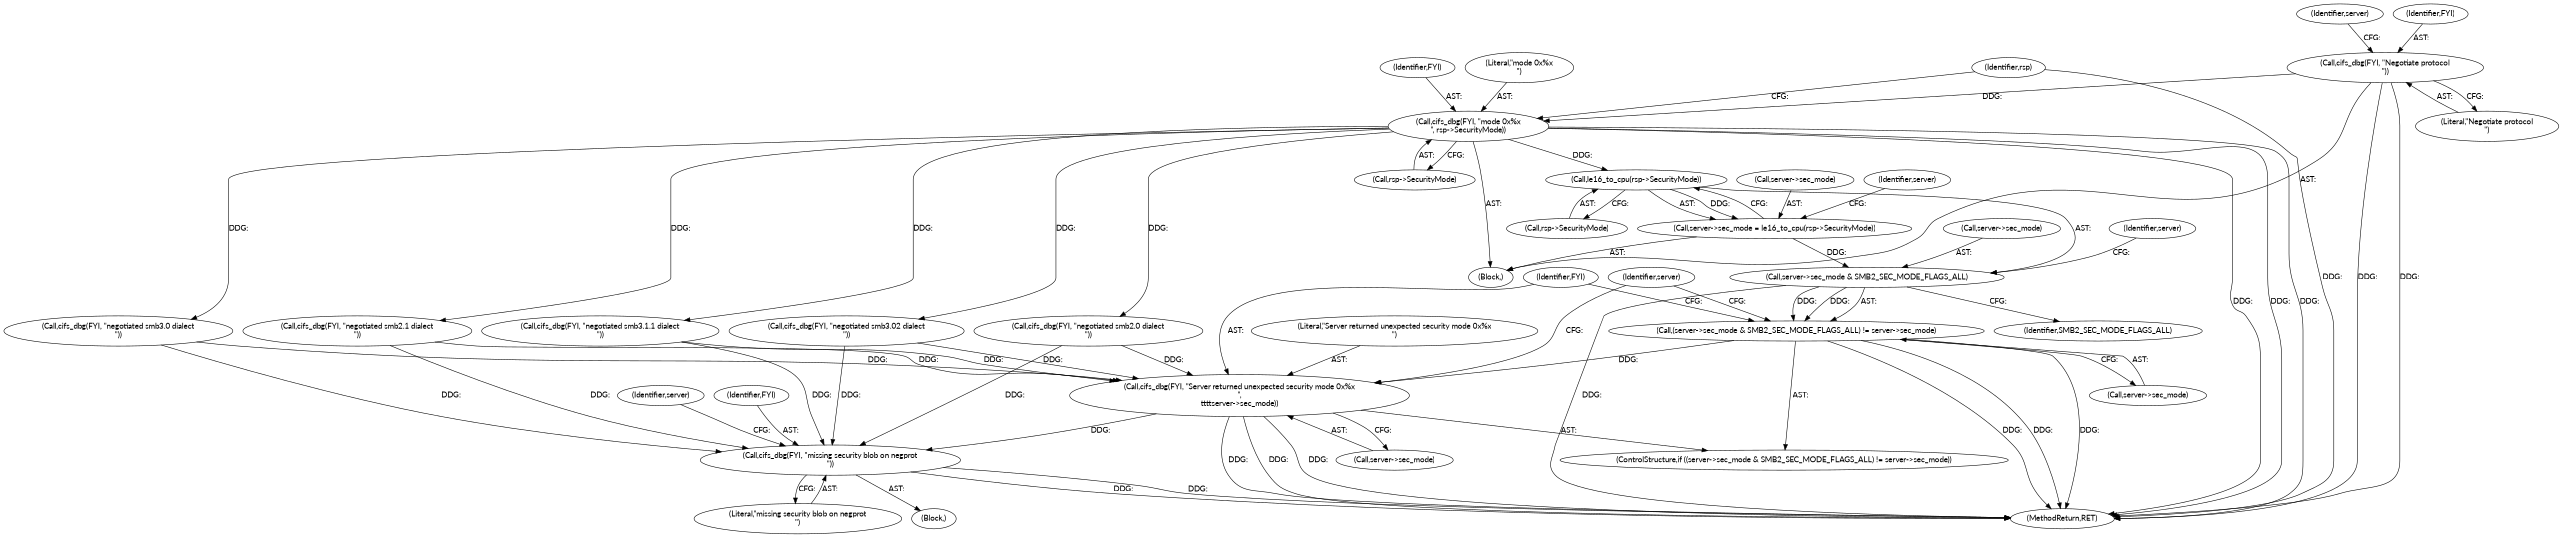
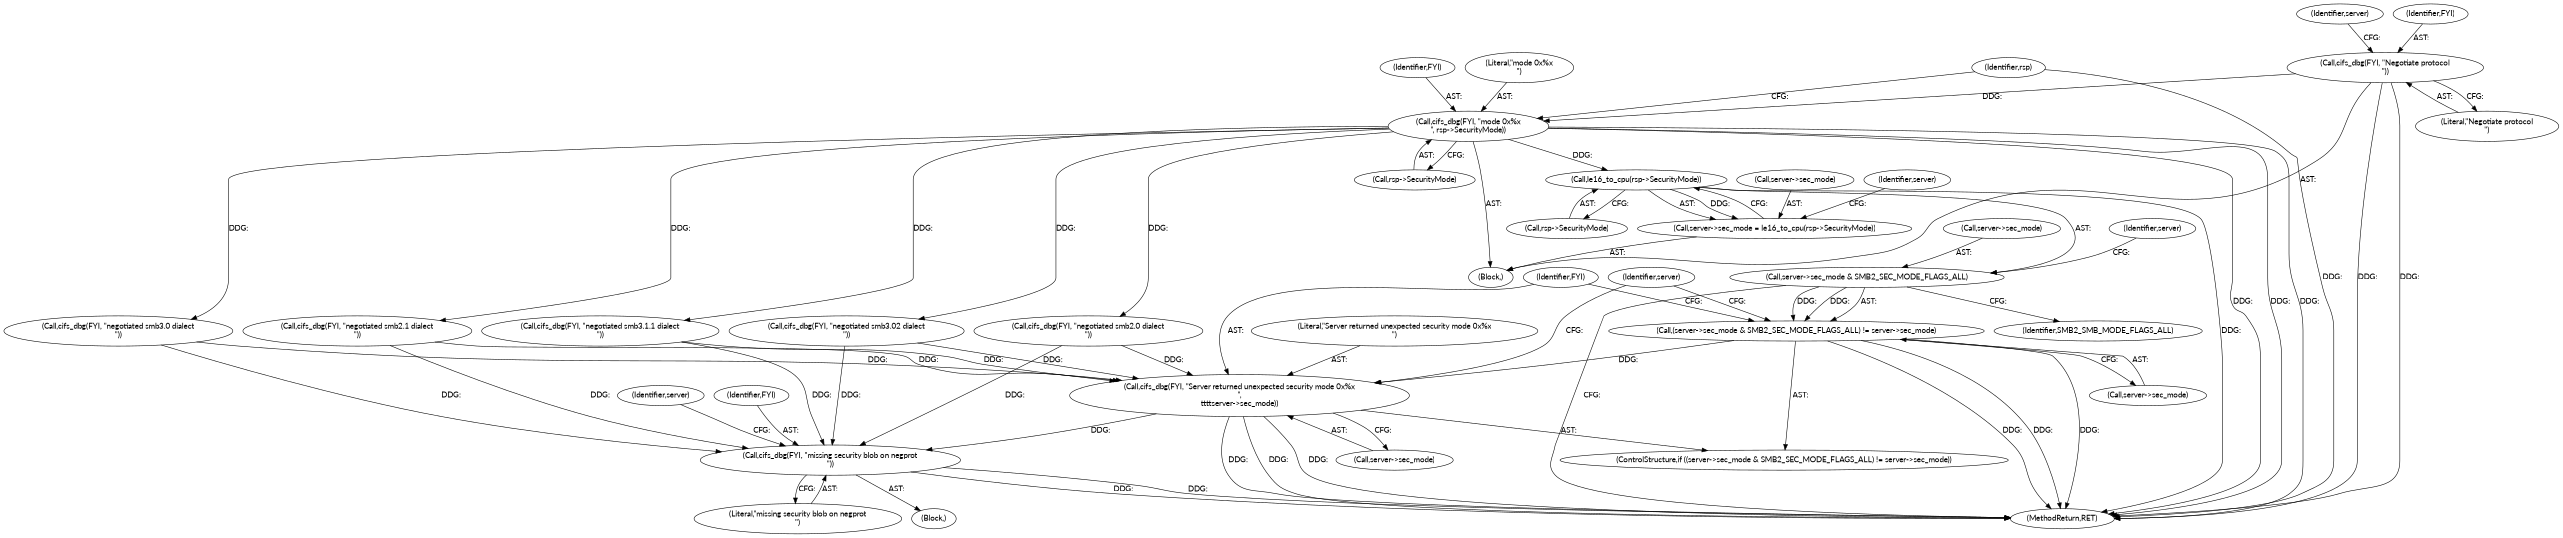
none -> (2138, 202)
(1818, 252) -> none
(2098, 331) -> (2098, 331)
(1593, 396) -> (1593, 396)
